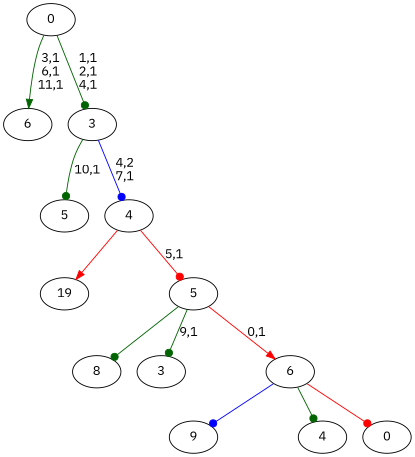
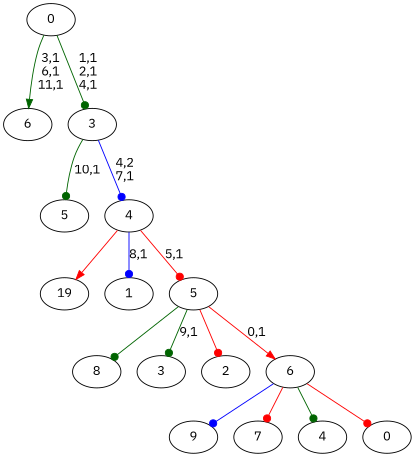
none -> (129, 294)
none -> (226, 372)
none -> (258, 437)
